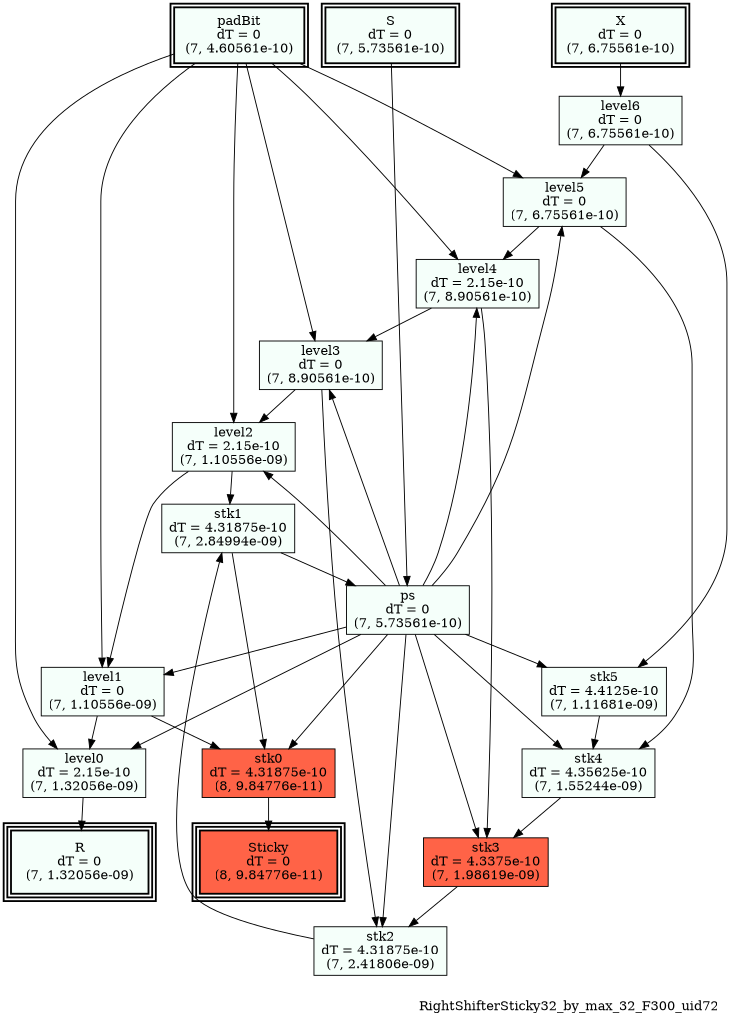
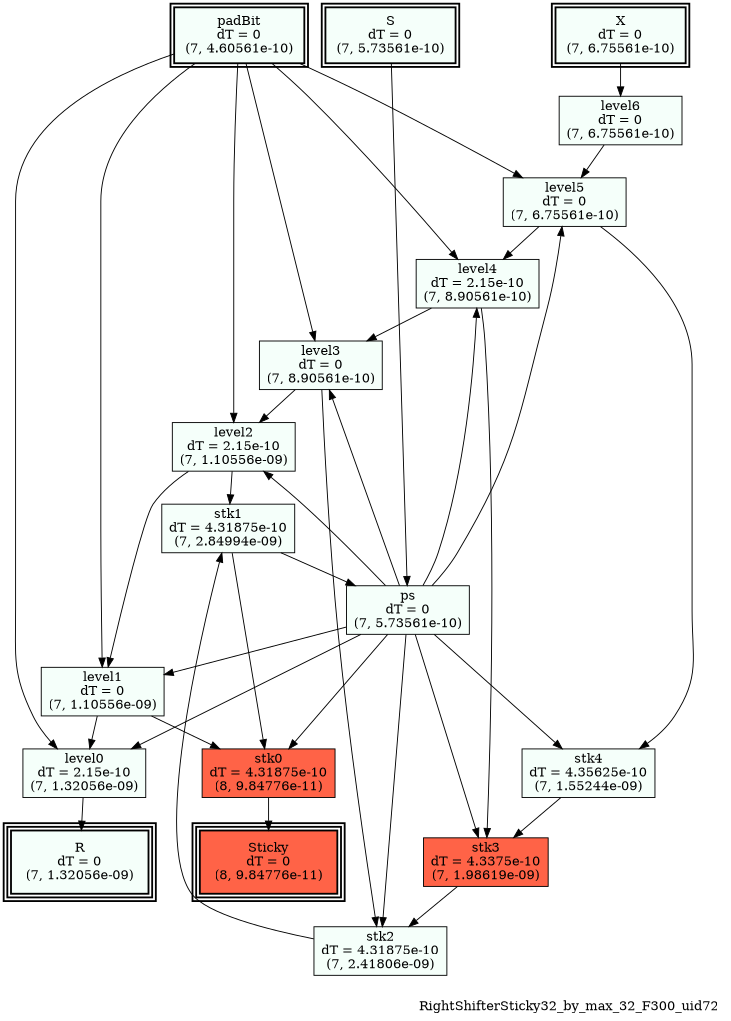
(604, 692) -> none
